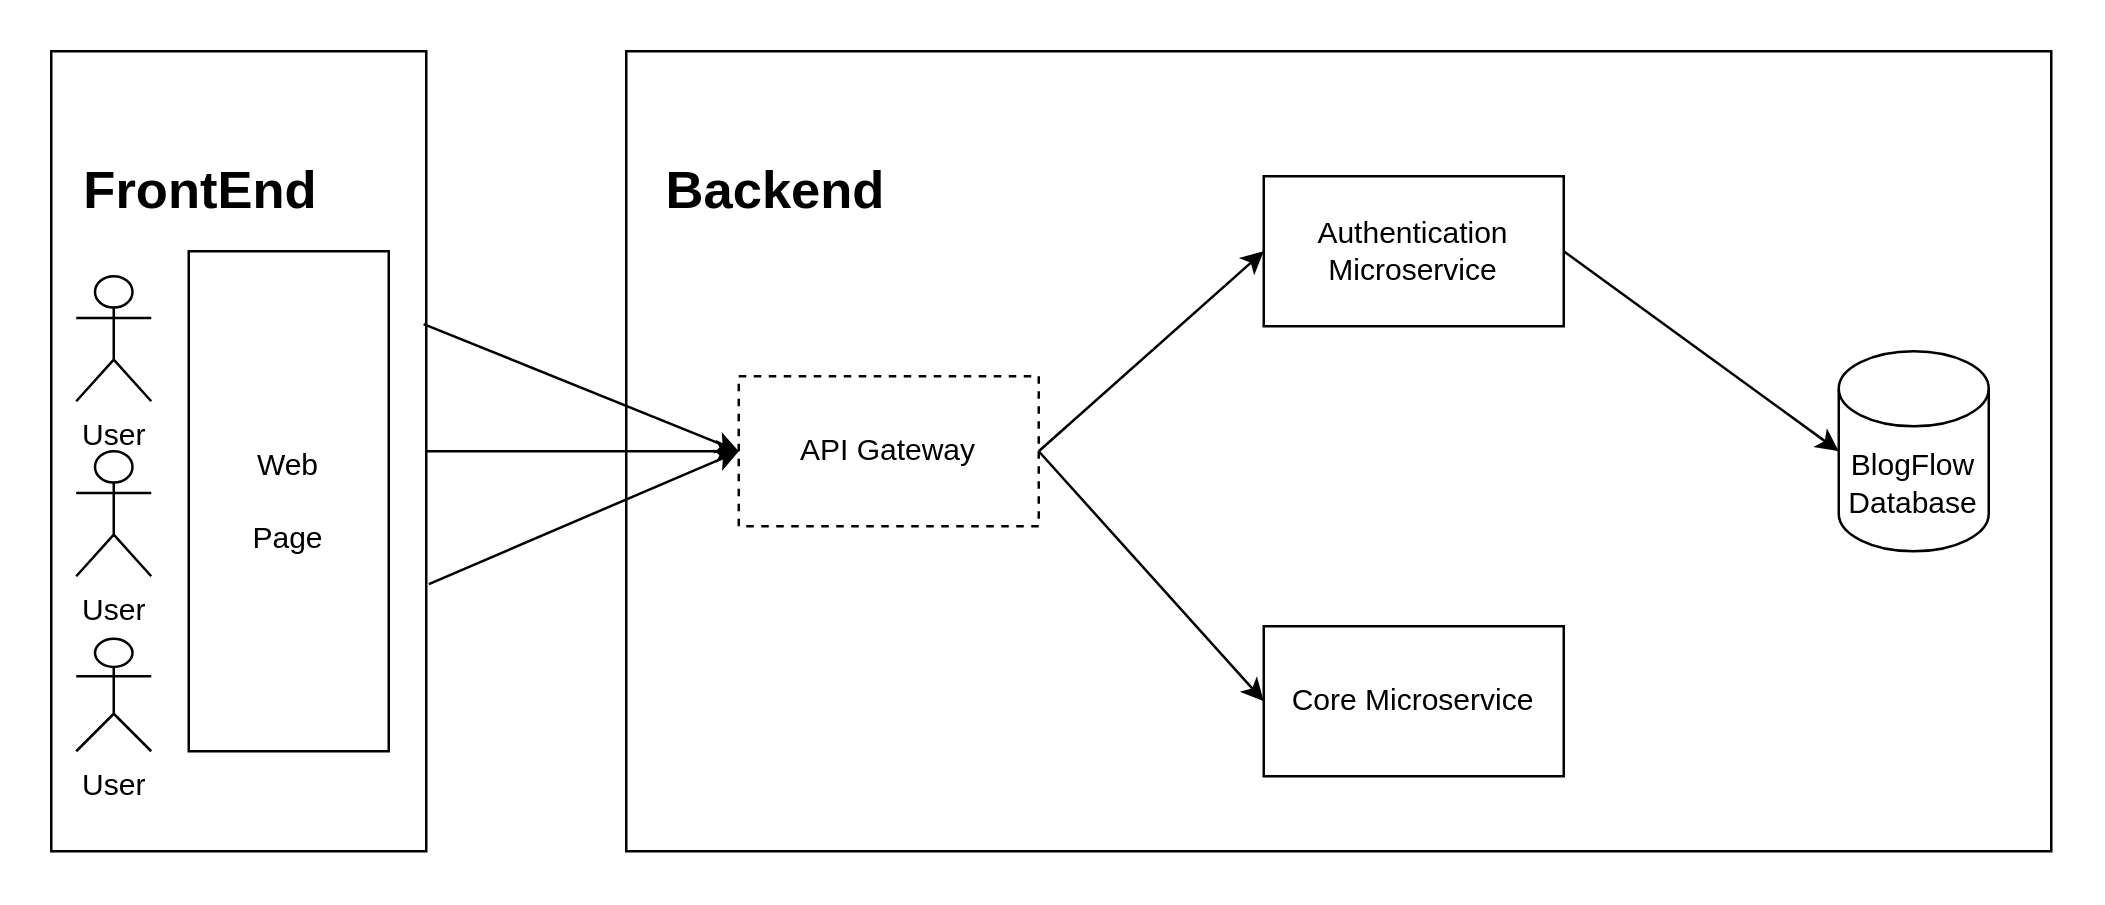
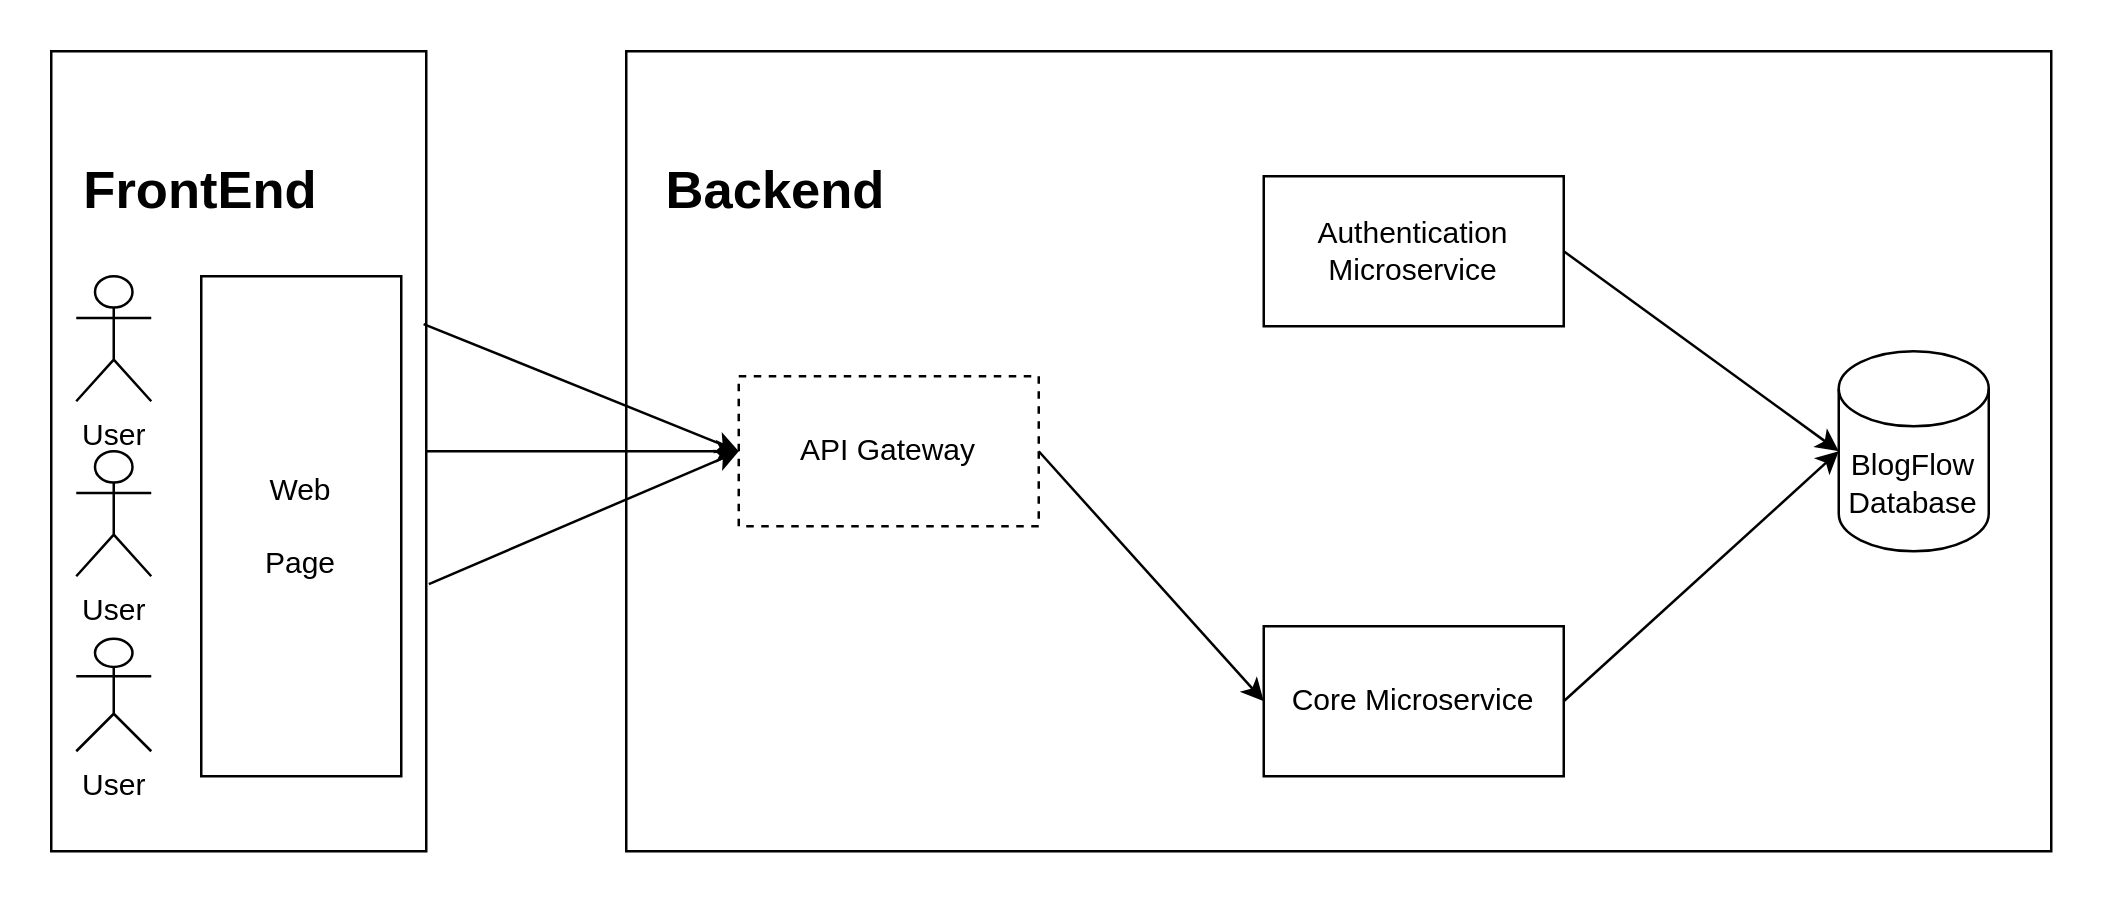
(1146, 356) -> none
(289, 501) -> (301, 526)
none -> (1695, 582)
